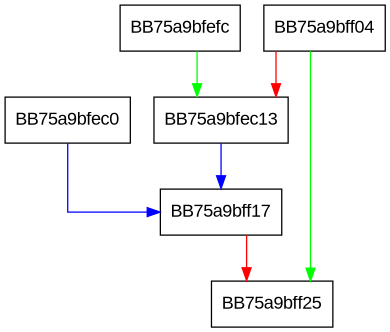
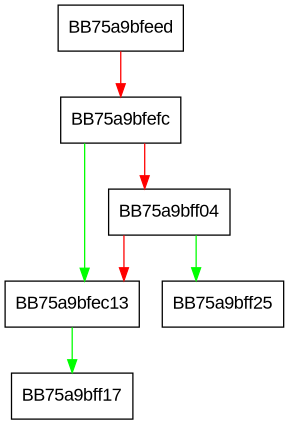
none -> (121, 28)
(68, 120) -> none
none -> (145, 160)
(221, 160) -> (72, 344)
(247, 252) -> none
